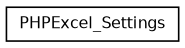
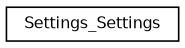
(93, 24) -> (93, 24)
